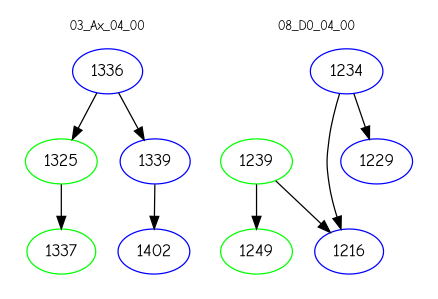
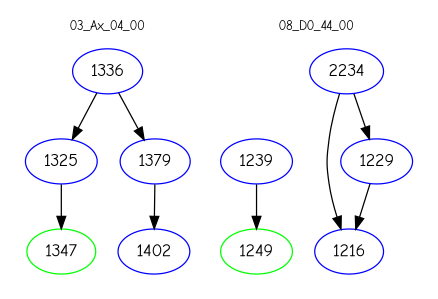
(317, 27) -> (317, 27)
(347, 71) -> (347, 71)
(61, 161) -> (61, 161)
(155, 161) -> (155, 161)
(257, 161) -> (257, 161)
(298, 202) -> (365, 201)
(61, 252) -> (61, 252)
